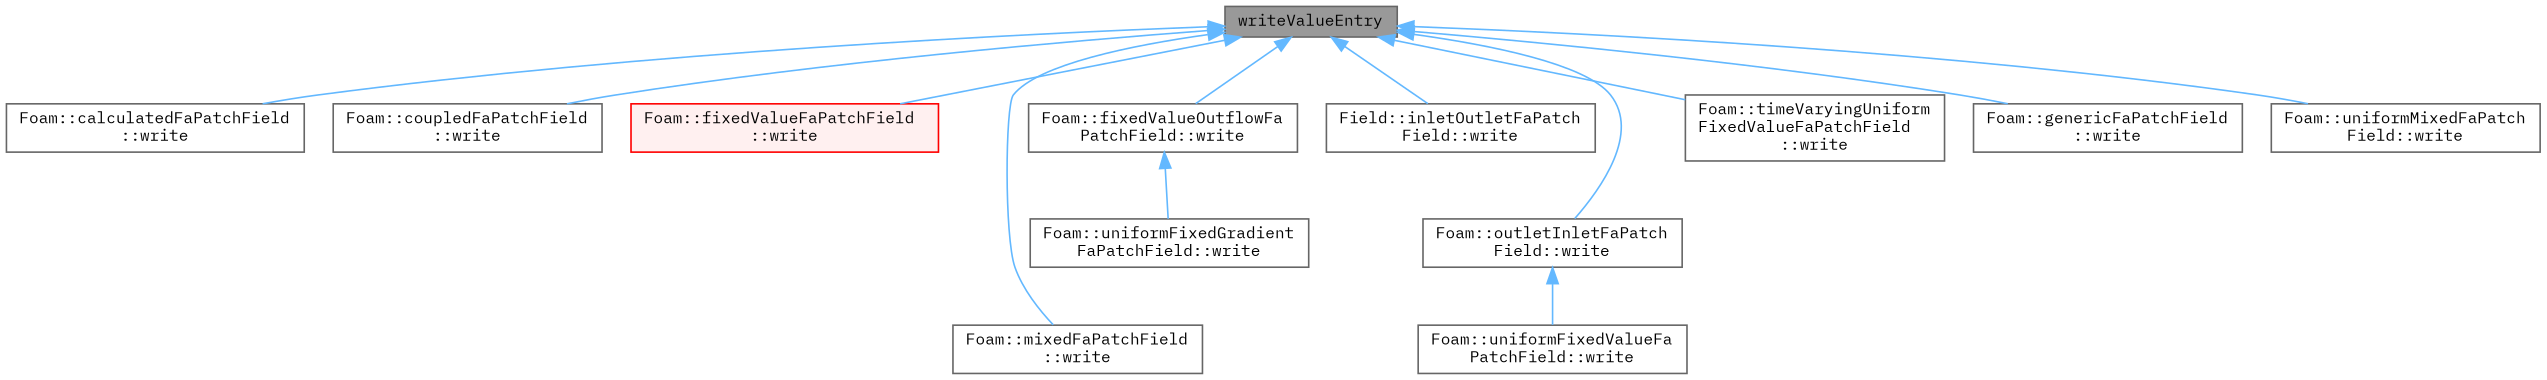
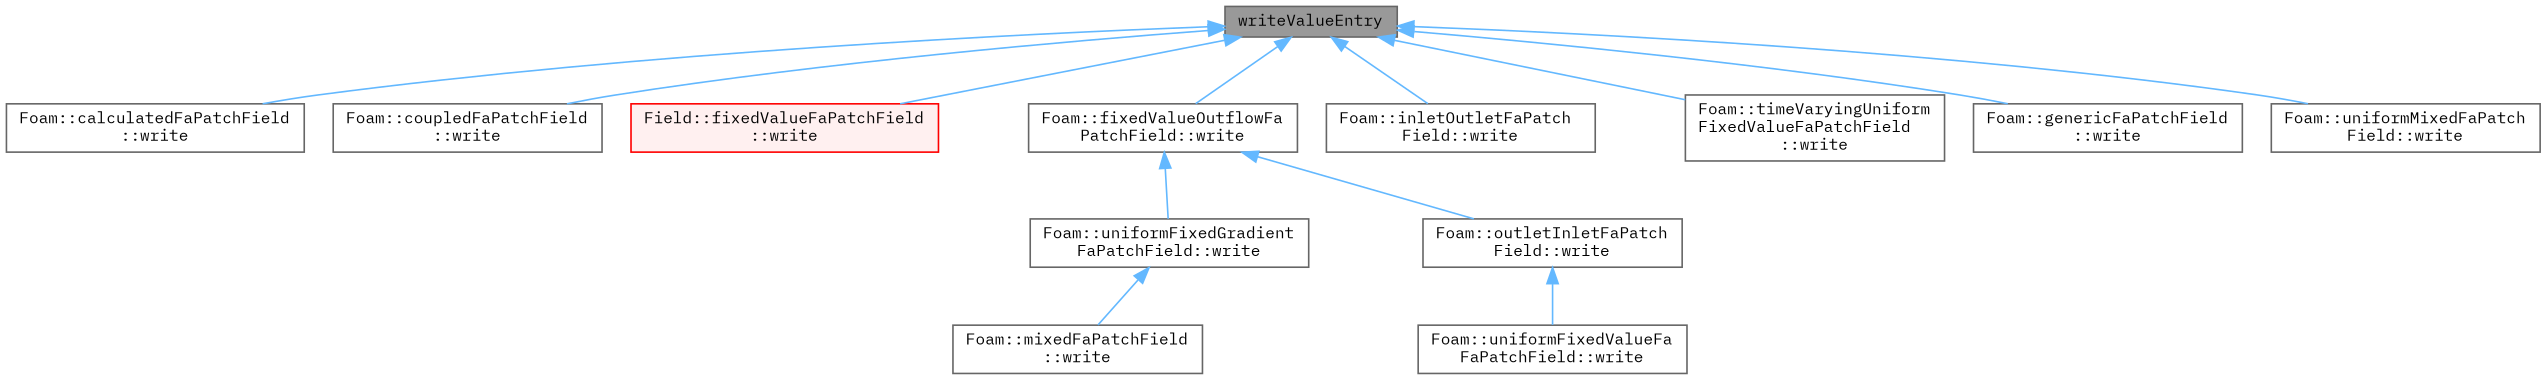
(1610, 95) -> (1366, 188)
(1010, 113) -> (1118, 302)
(785, 128) -> (785, 128)
(1461, 128) -> (1461, 128)
(1553, 349) -> (1553, 349)
